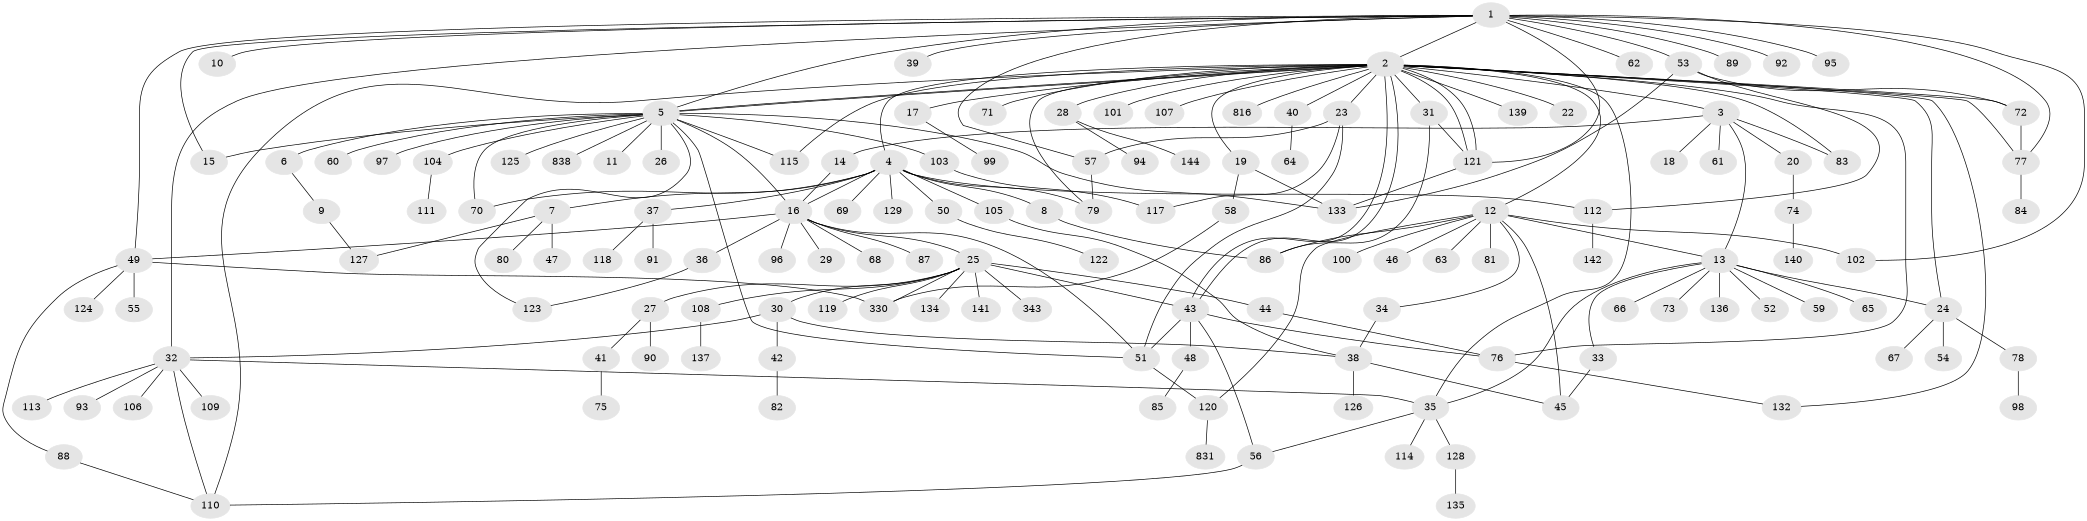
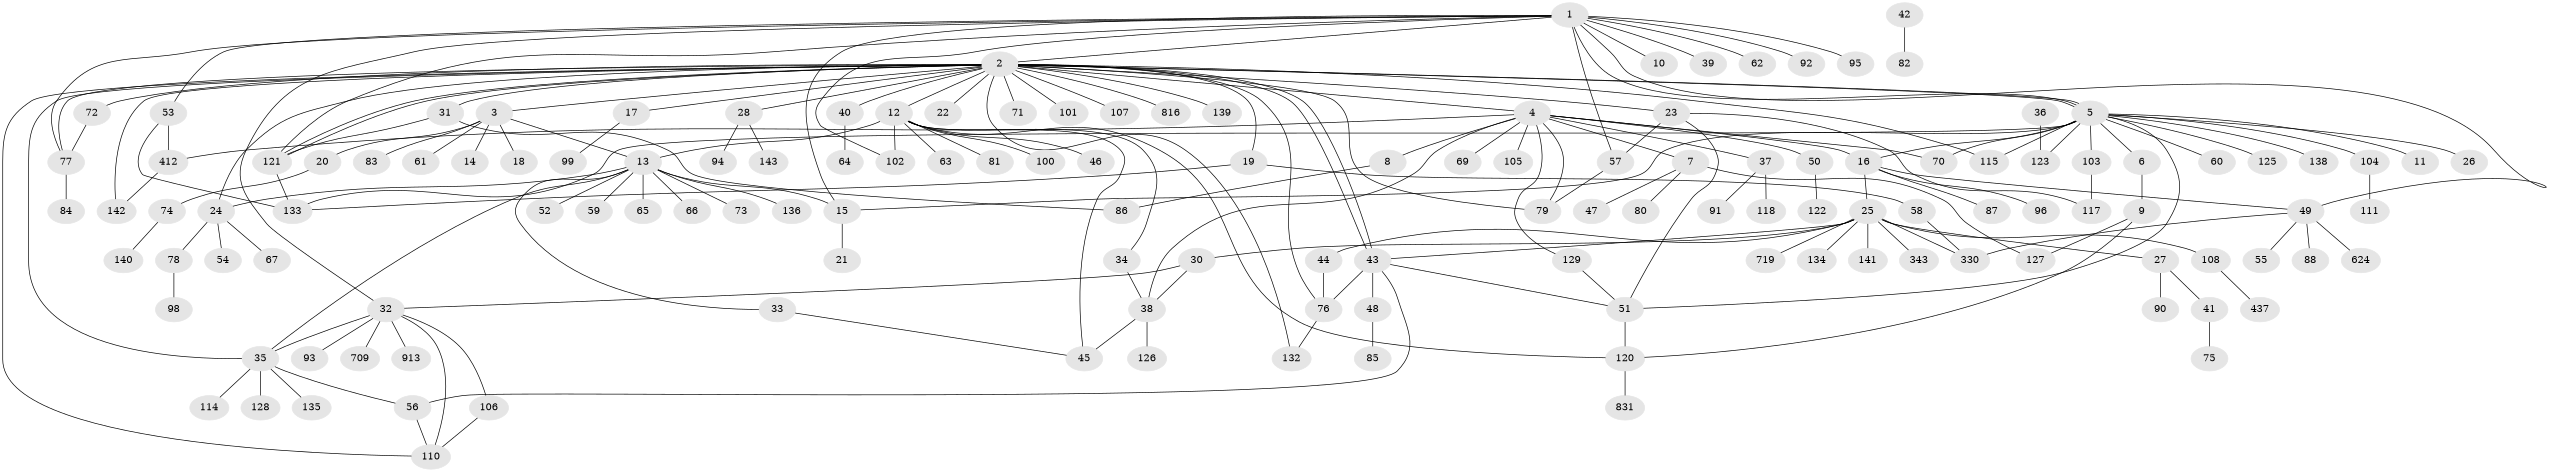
(1733, 64) -> none
(1899, 89) -> none
(1724, 96) -> (509, 74)
(382, 162) -> none
(562, 162) -> (2319, 162)
(1190, 162) -> (769, 162)
none -> (743, 186)
(811, 193) -> none
(1593, 211) -> (168, 162)
(1376, 232) -> none
(748, 236) -> none
(986, 244) -> (1599, 285)
(826, 261) -> none
none -> (842, 261)
(875, 261) -> none
(1172, 269) -> (1322, 202)
(84, 310) -> (2361, 261)
(828, 310) -> (1766, 261)
none -> (1899, 324)
(777, 335) -> none
(701, 359) -> (2260, 310)
(32, 408) -> (411, 359)
(210, 408) -> (360, 359)
(137, 481) -> (460, 432)
(1456, 482) -> (286, 383)
